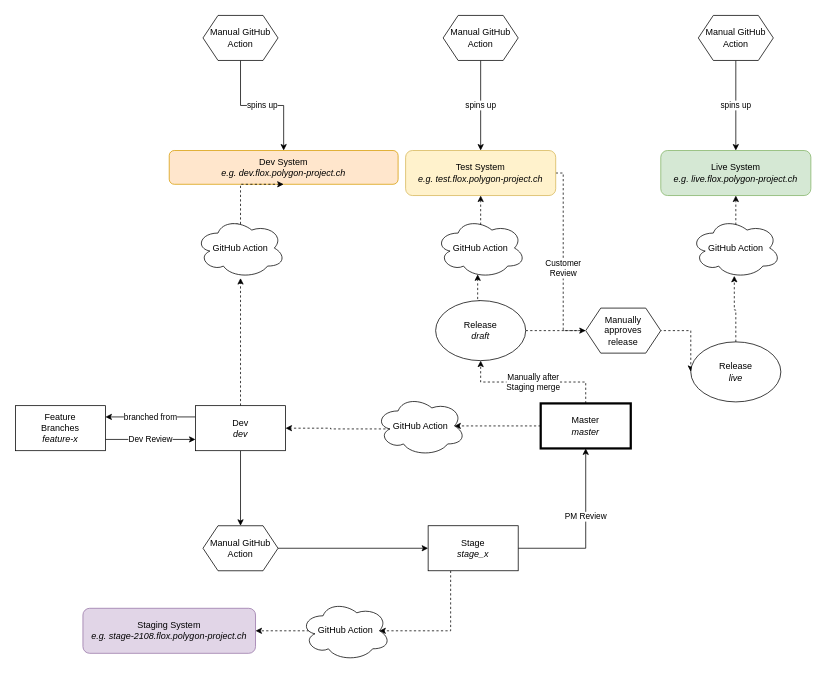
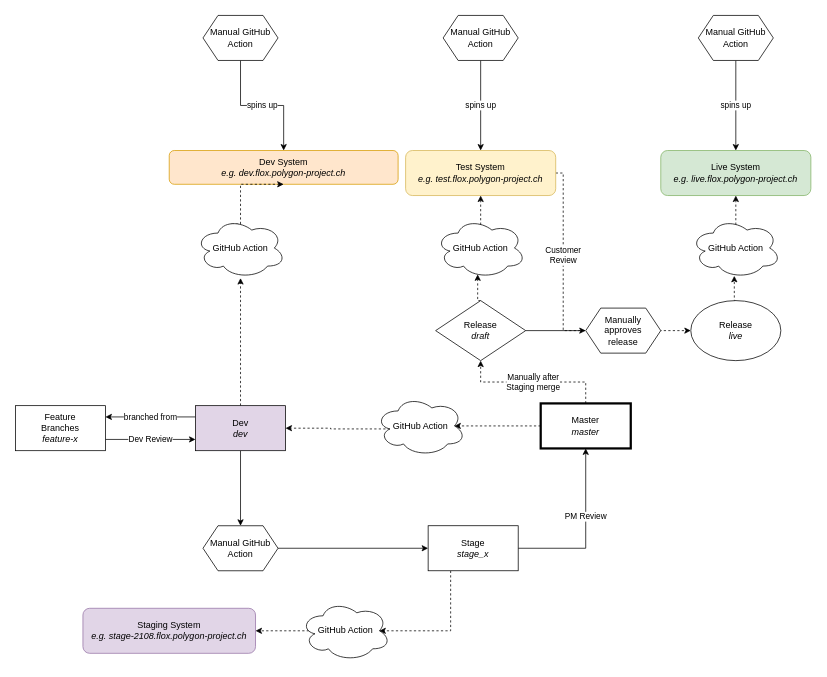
(480, 330) -> (480, 330)
(542, 330) -> (542, 330)
(735, 372) -> (735, 330)
(240, 428) -> (240, 428)
